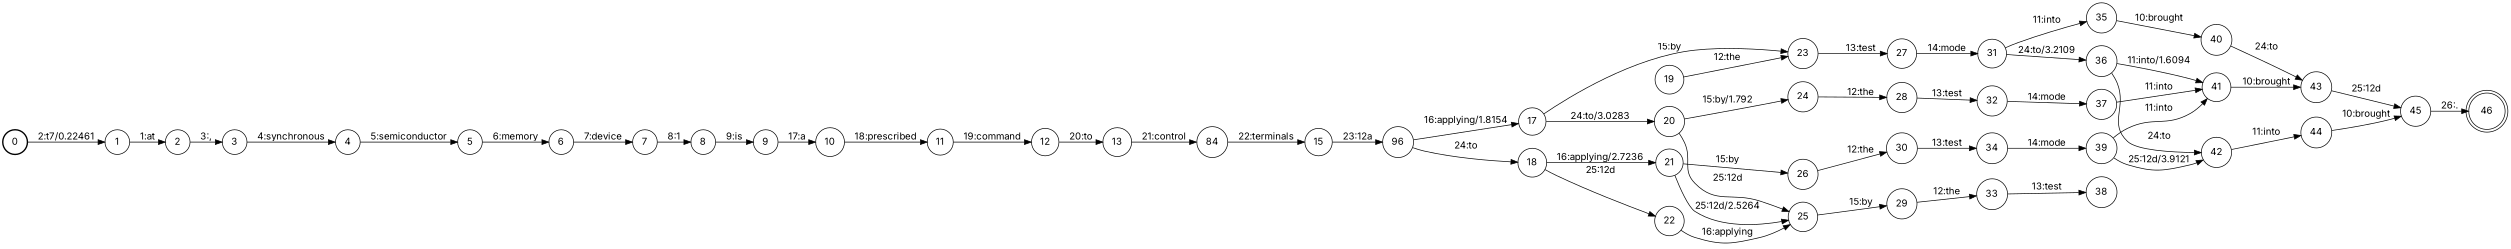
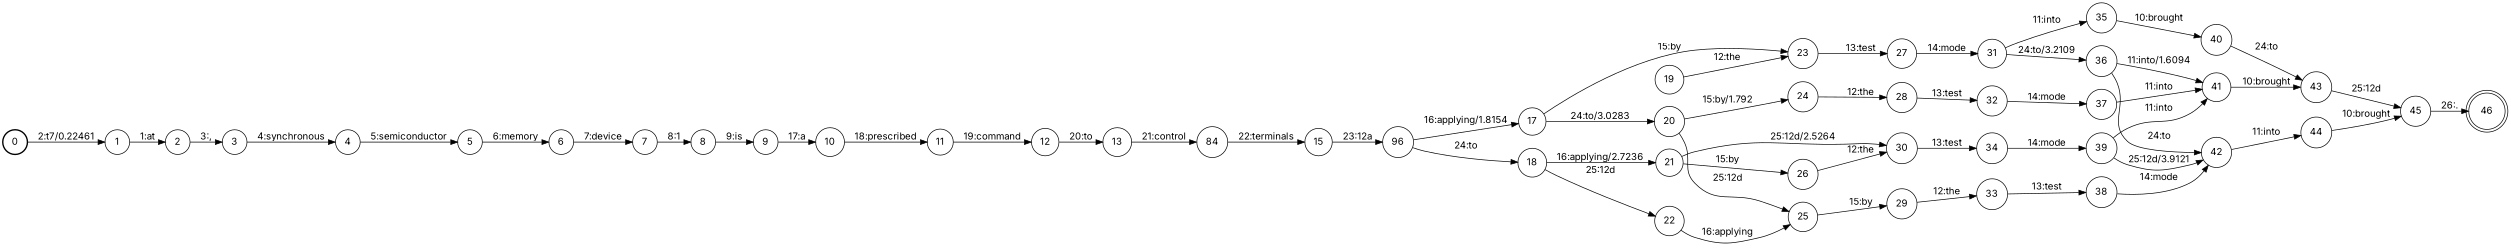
none -> (2164, 192)
(1717, 221) -> (1780, 143)
